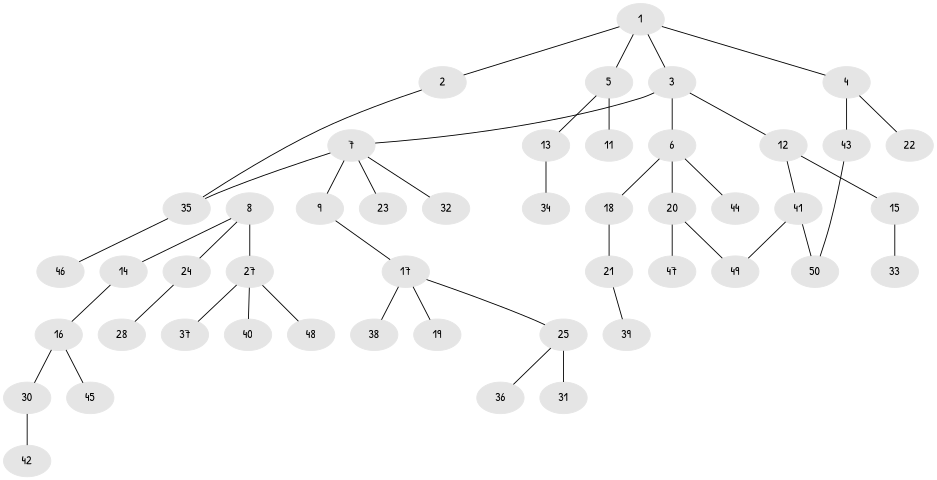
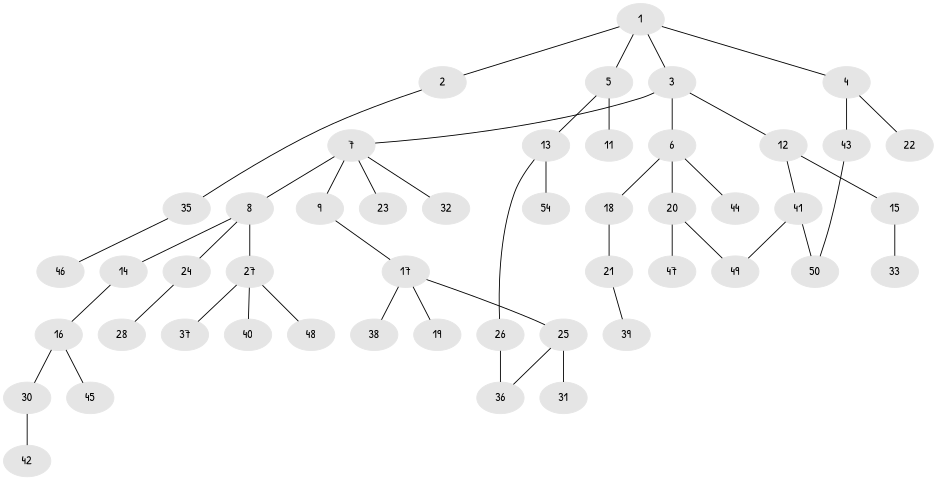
(267, 174) -> (301, 177)
(546, 209) -> (546, 209)
none -> (500, 335)
